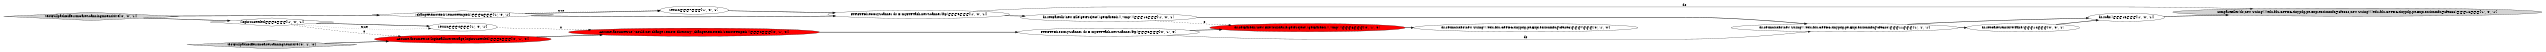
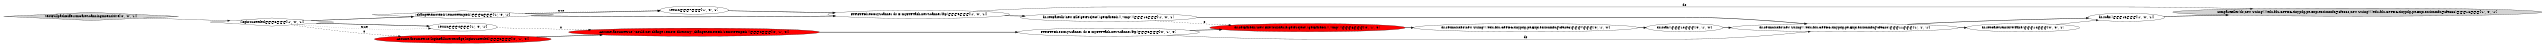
(274, 16) -> (361, 19)
(186, 19) -> (186, 19)
(2076, 22) -> (2076, 22)
none -> (1685, 28)
(272, 45) -> none
